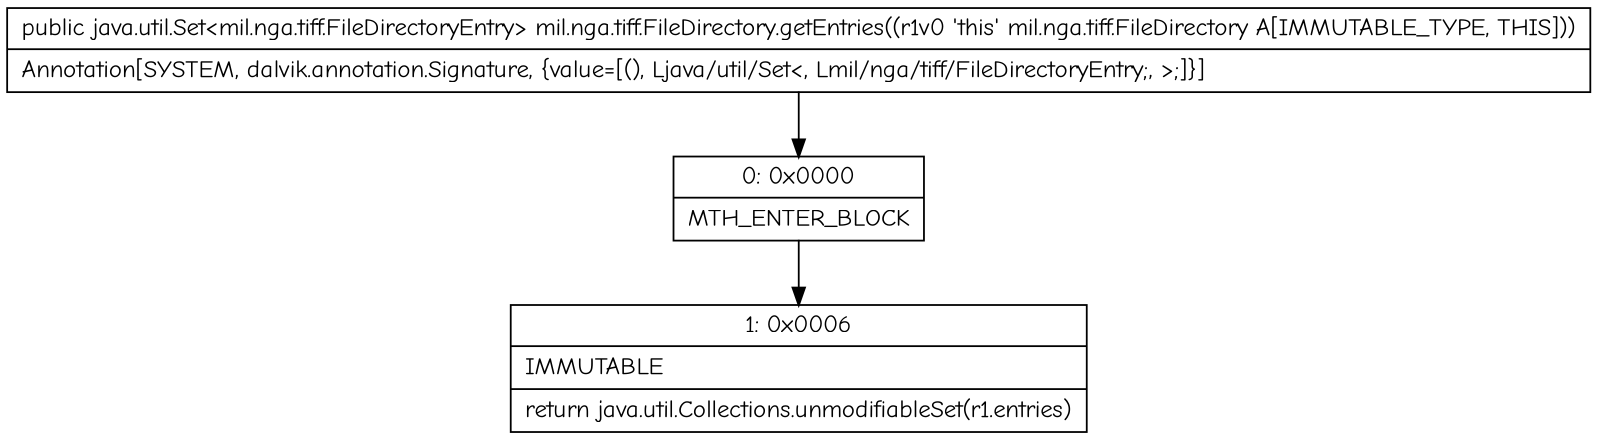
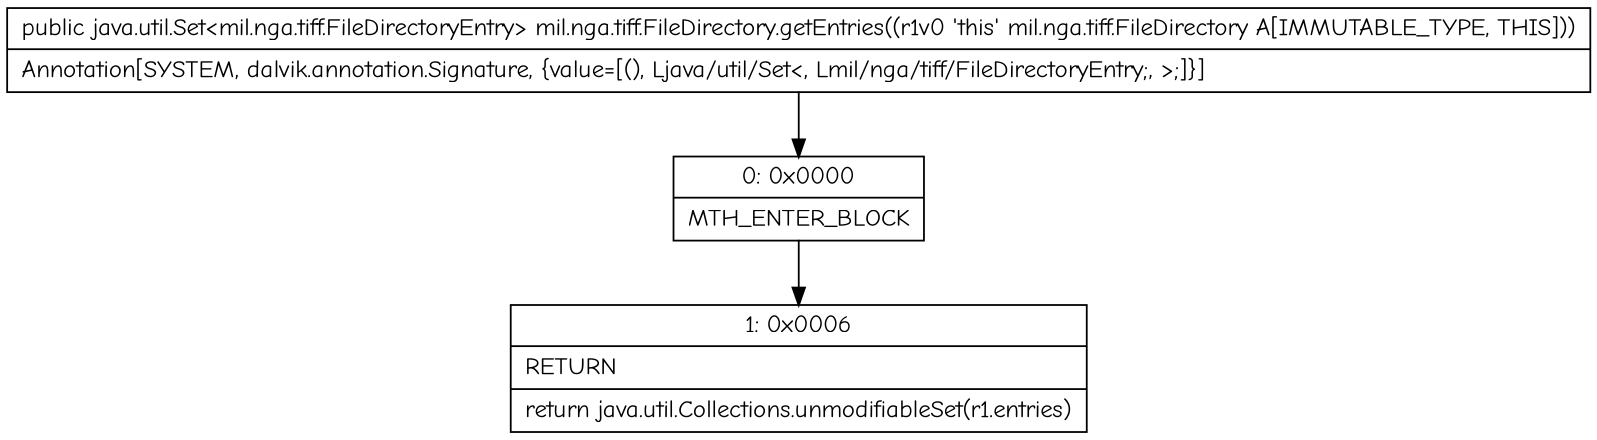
(595, 367) -> (572, 367)
